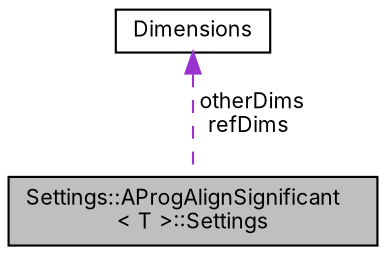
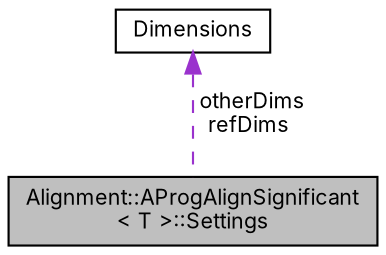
(193, 211) -> (193, 211)
